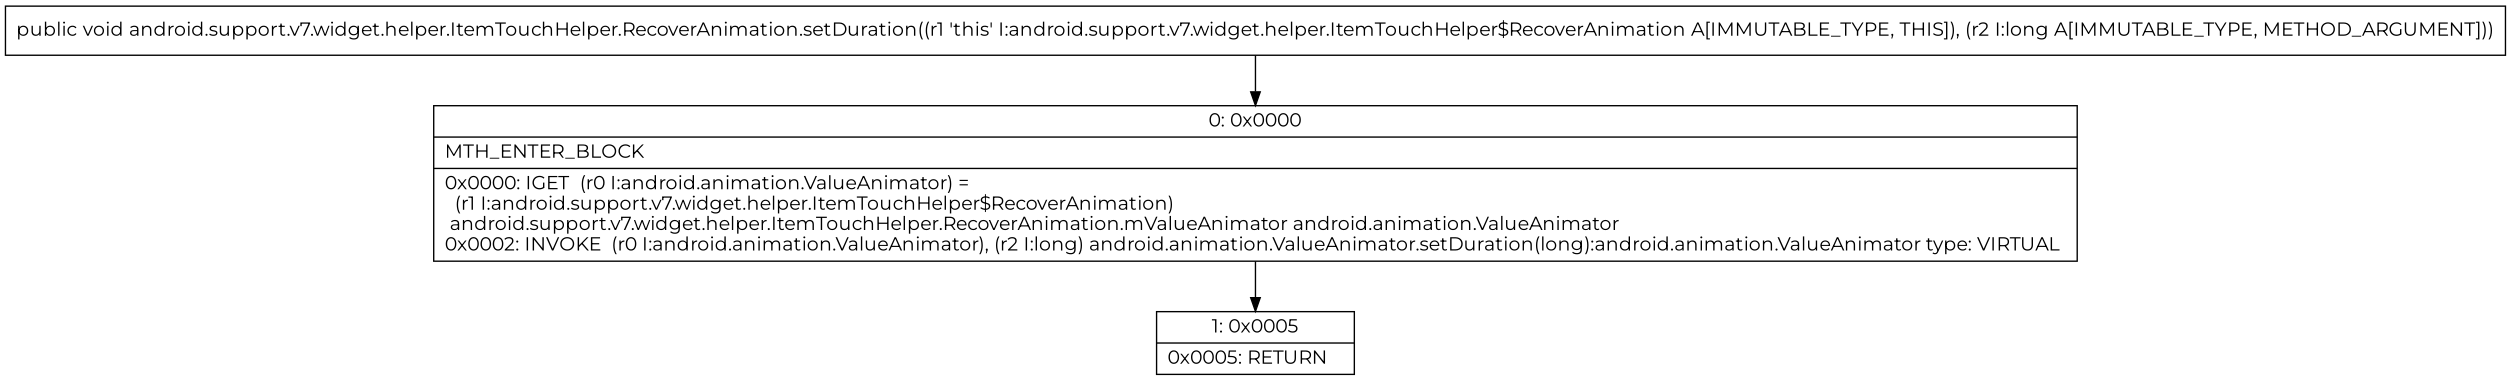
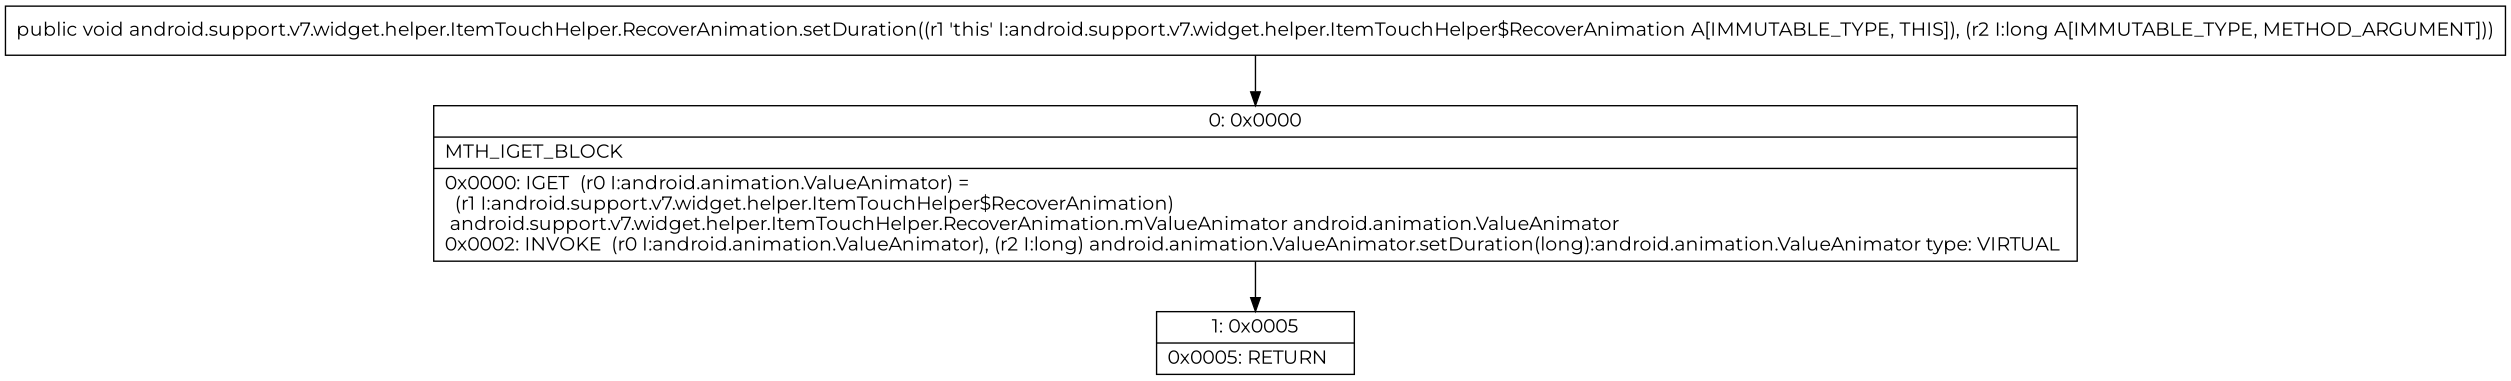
(545, 152) -> (534, 152)
